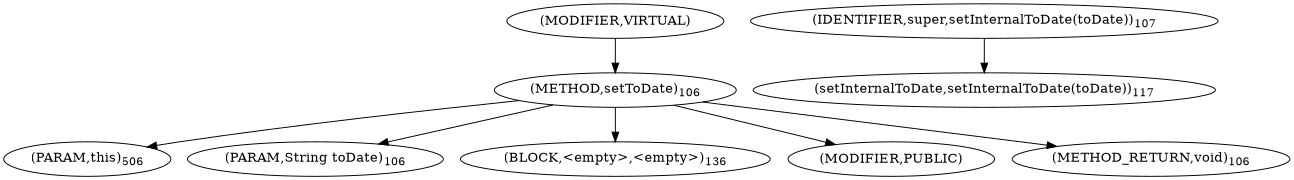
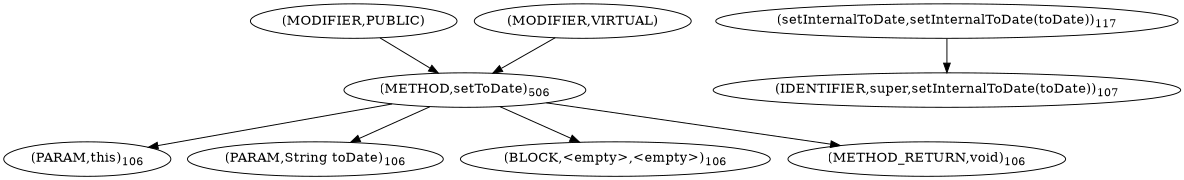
(984, 51) -> (947, 51)
(690, 89) -> (539, 89)
(750, 124) -> (405, 53)
(133, 158) -> (133, 158)
(716, 158) -> (716, 158)
